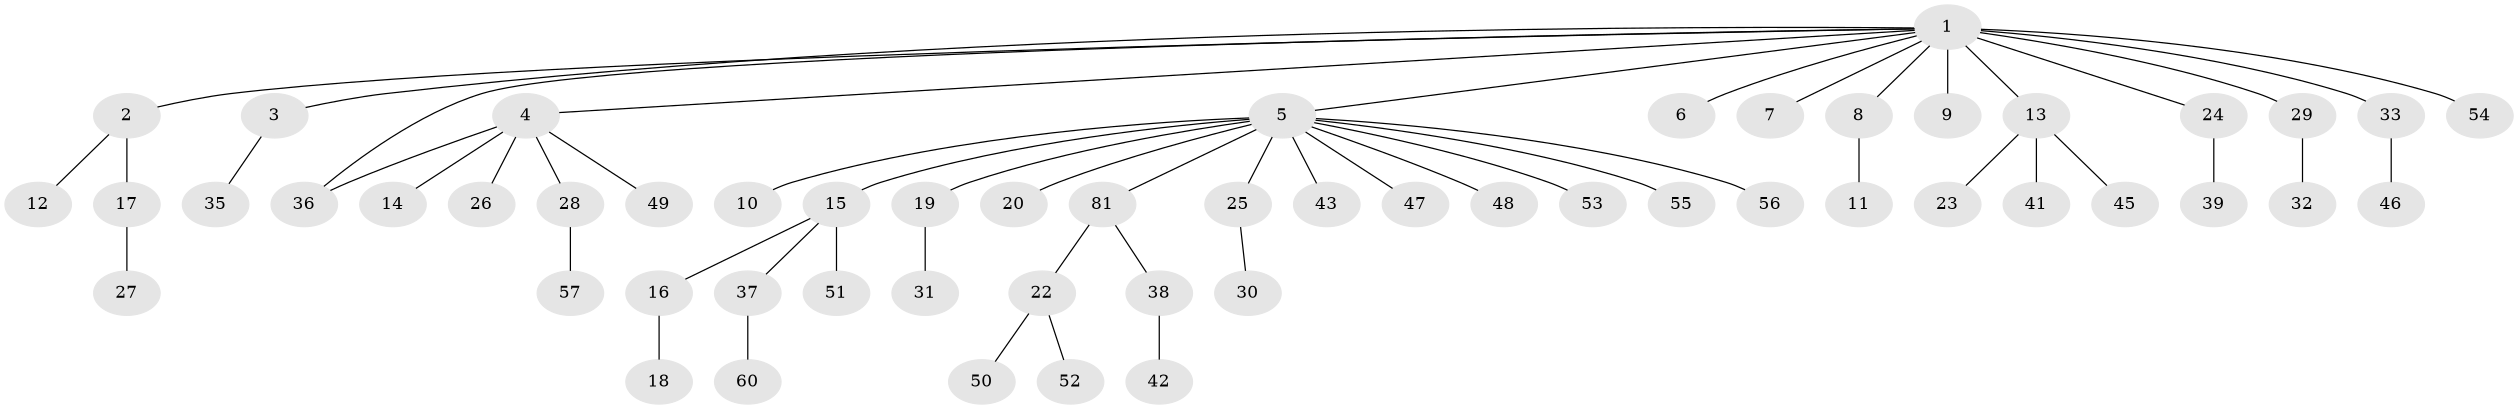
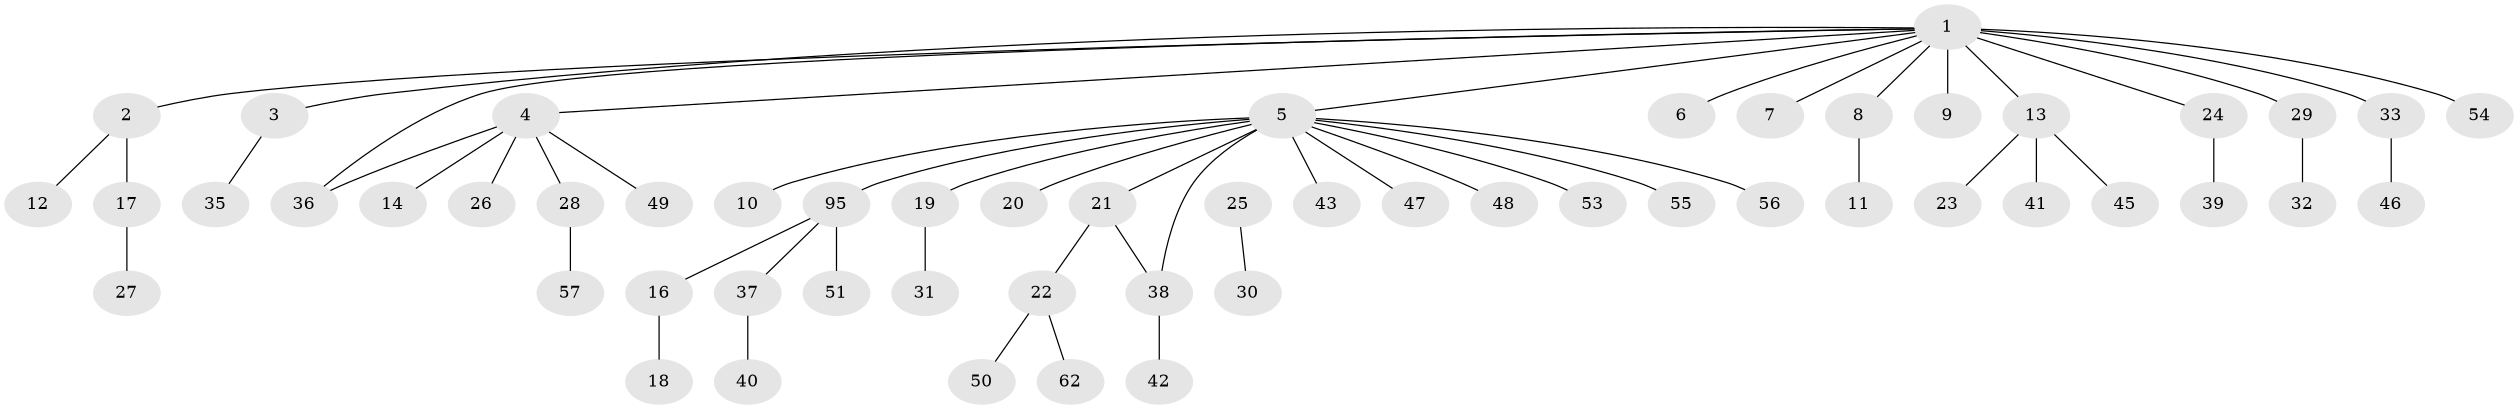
(1260, 160) -> (1190, 188)
(836, 205) -> (836, 205)
(1103, 205) -> (1103, 205)
(748, 382) -> (748, 382)
(1071, 382) -> (1071, 382)
